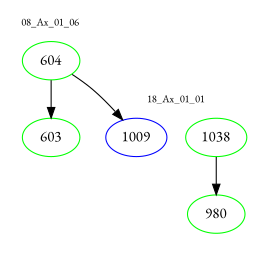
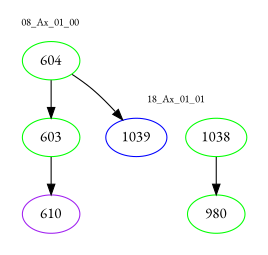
(51, 23) -> (51, 23)
(136, 137) -> (136, 137)
none -> (51, 214)
